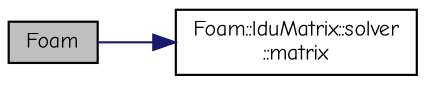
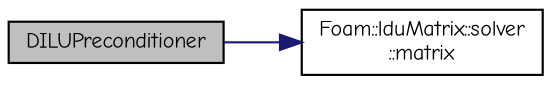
(53, 42) -> (116, 42)
